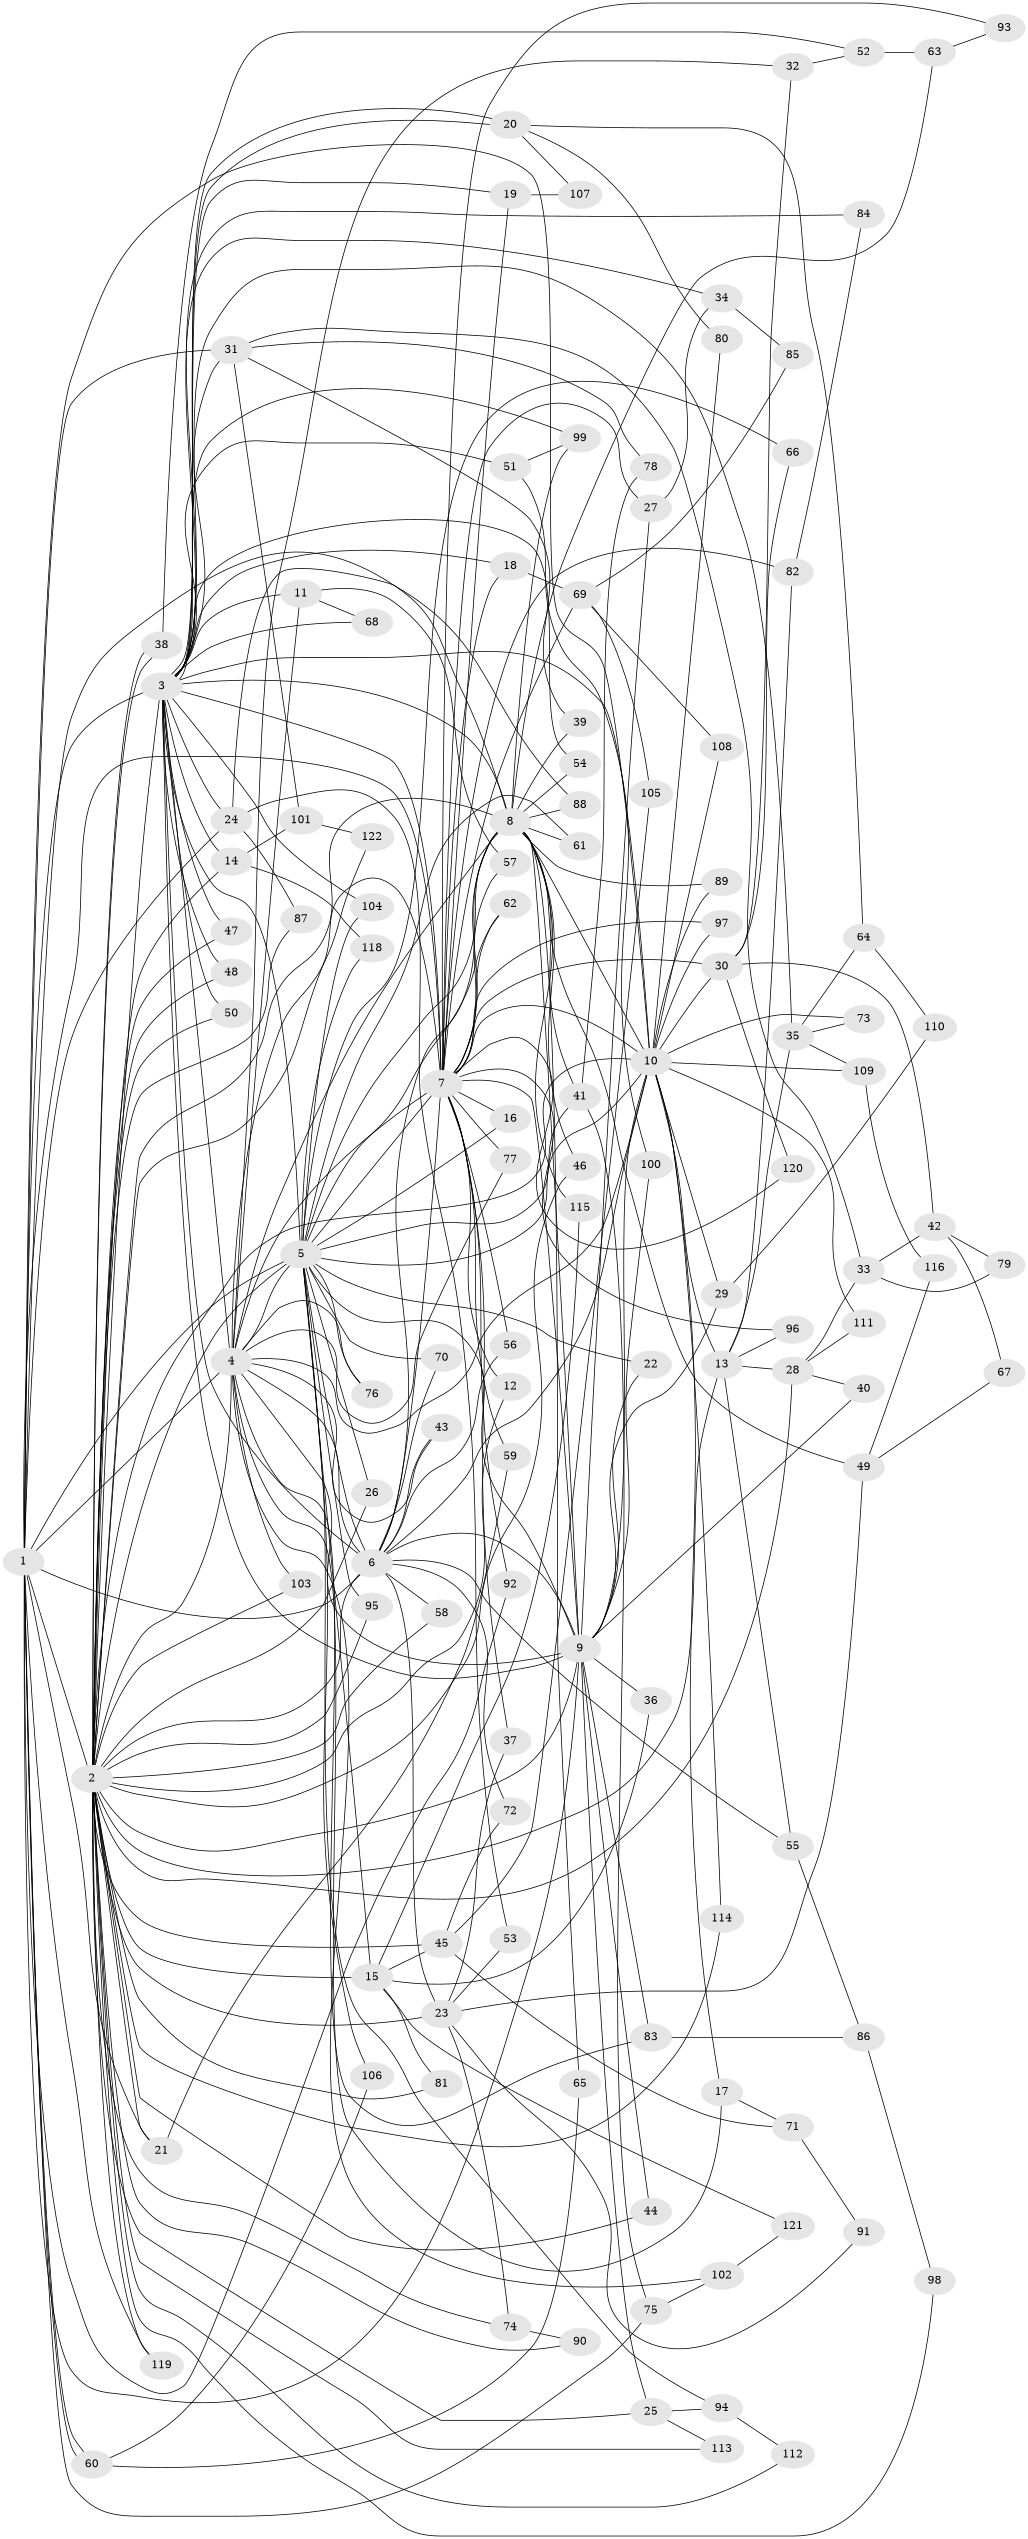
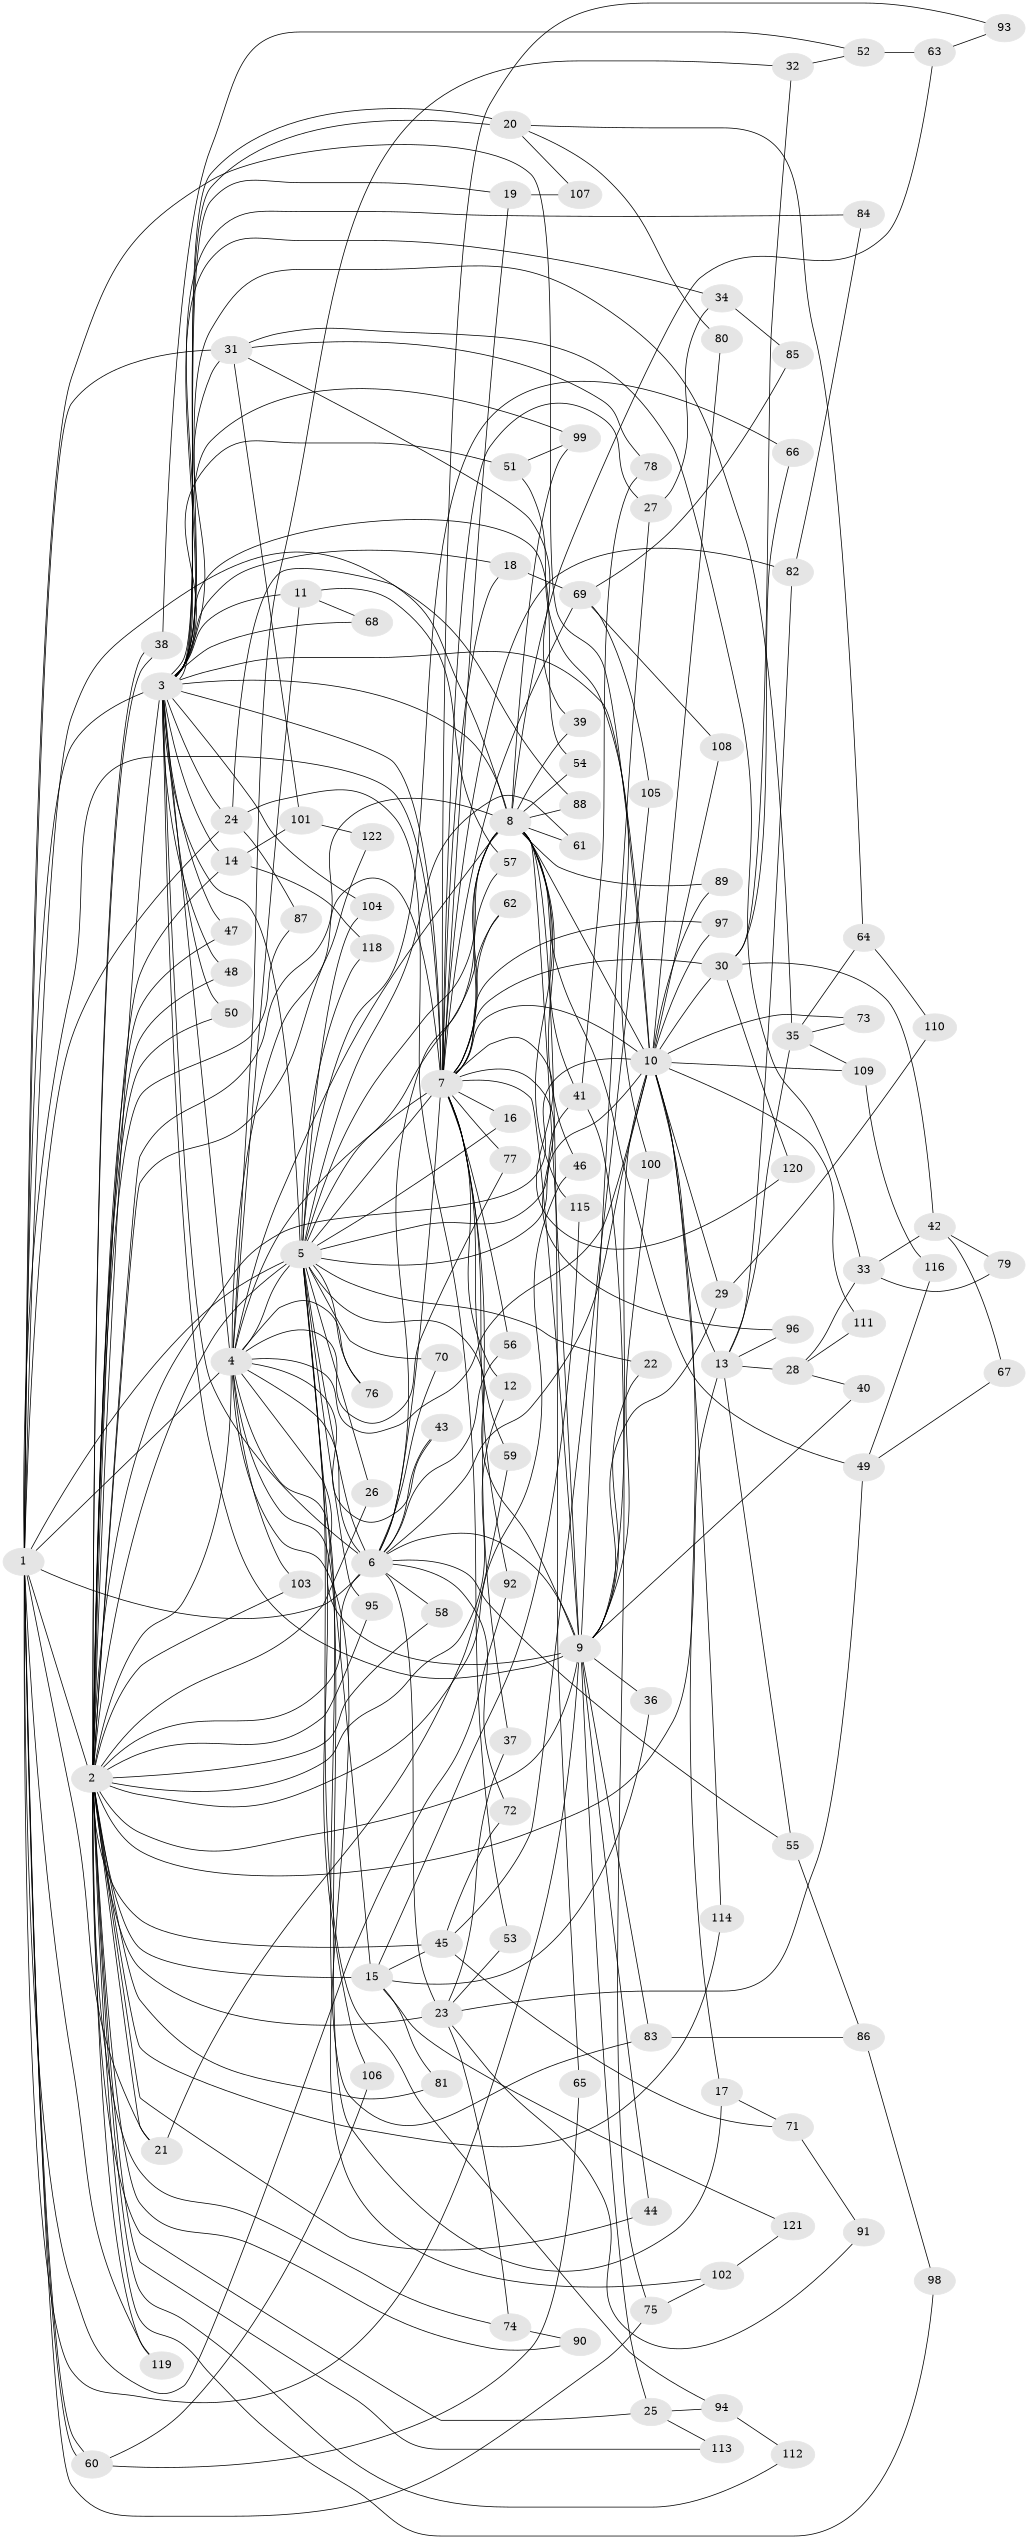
(583, 1865) -> none
